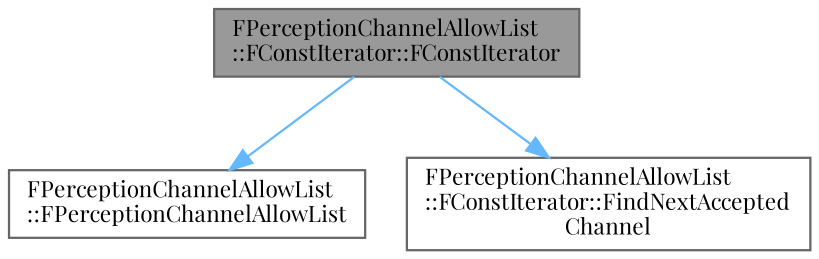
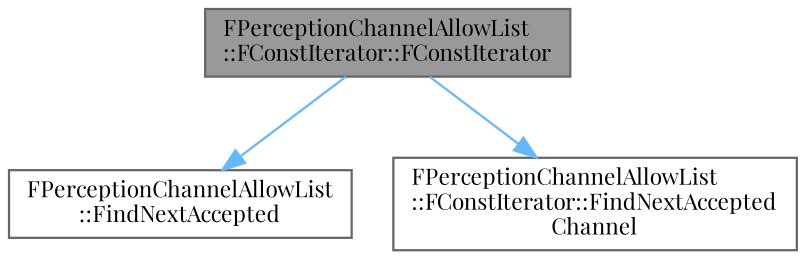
(187, 204) -> (180, 204)
